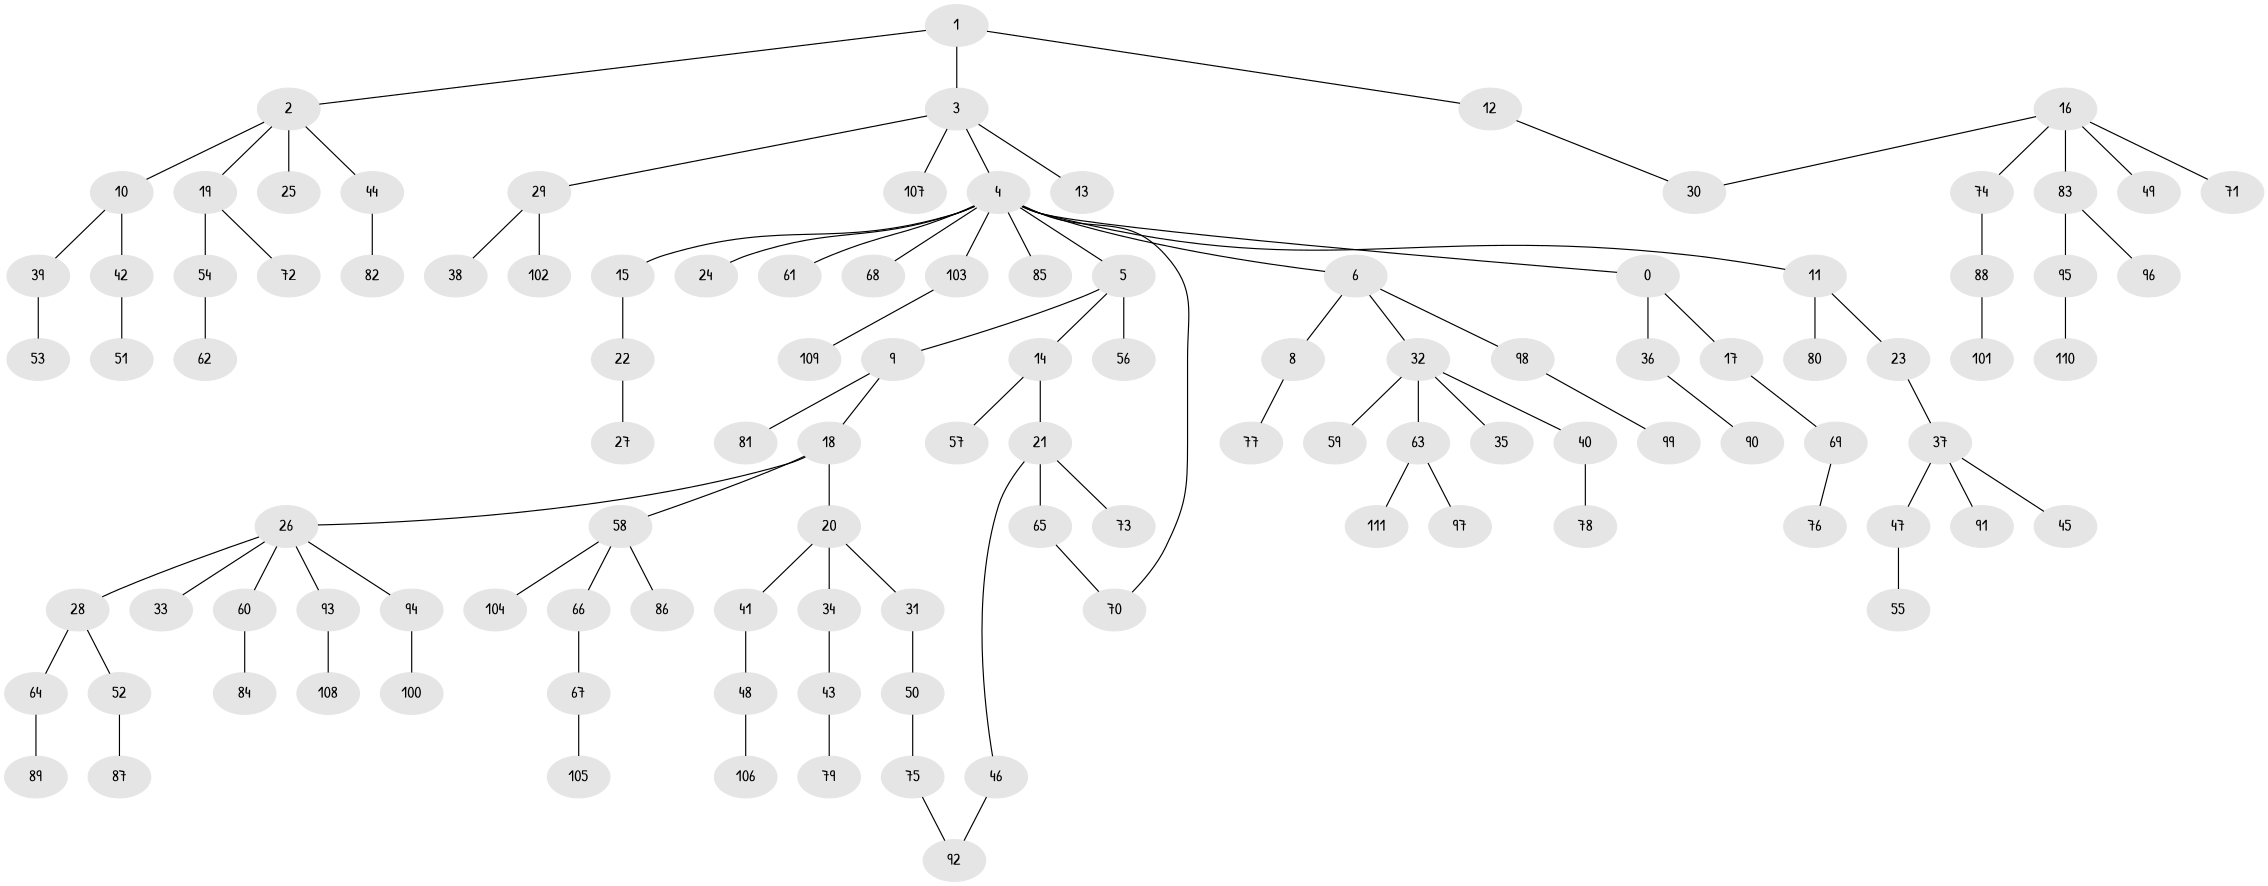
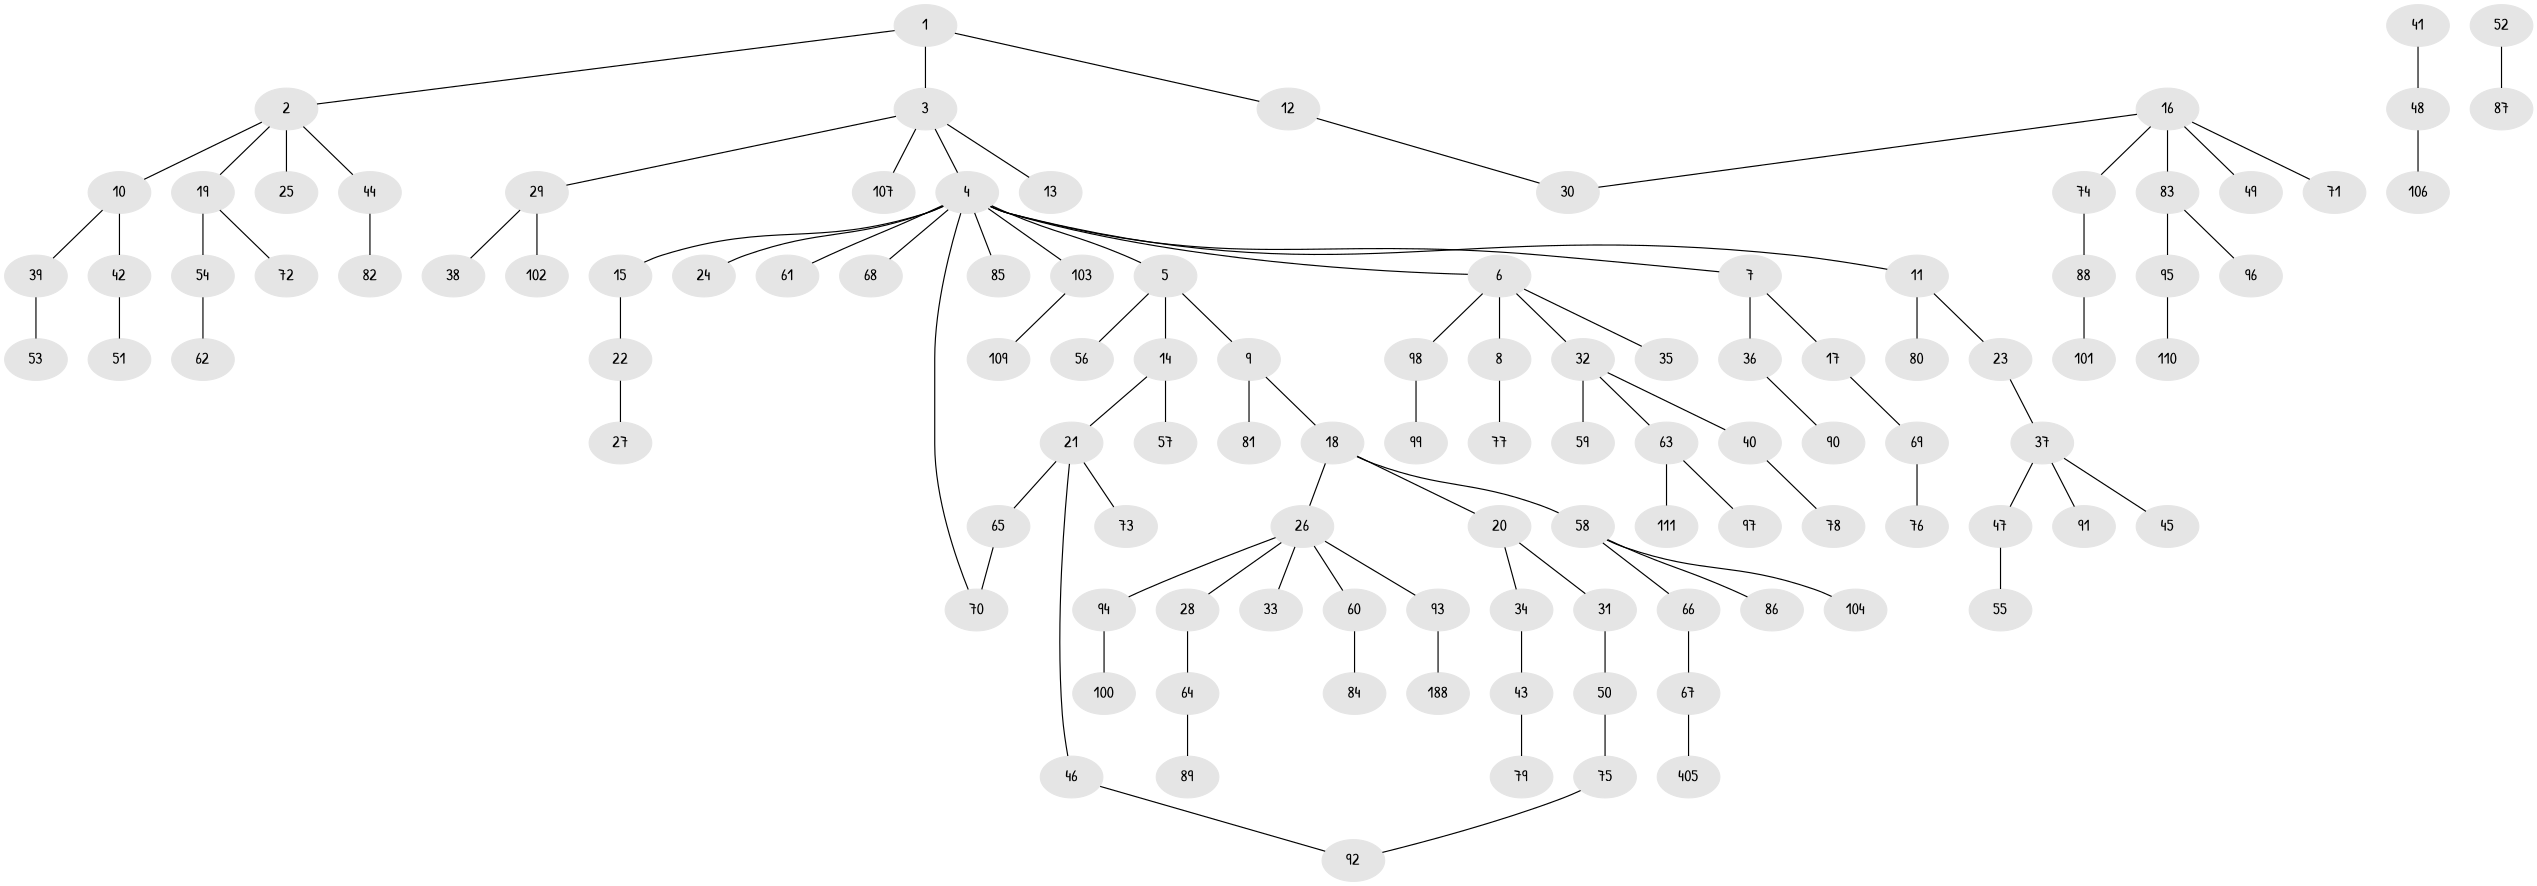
(1648, 276) -> (1750, 276)
(1460, 401) -> (1583, 318)
(788, 568) -> none
(99, 652) -> none
(328, 694) -> (1438, 694)
(579, 777) -> (1689, 777)
